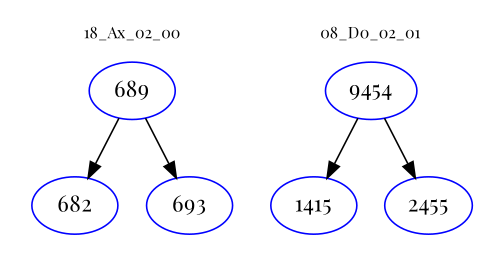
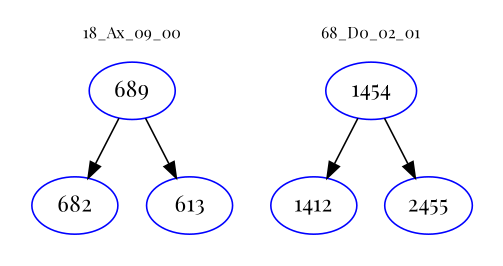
(132, 34) -> (132, 34)
(371, 34) -> (371, 34)
(371, 91) -> (371, 91)
(190, 206) -> (190, 206)
(314, 206) -> (314, 206)
